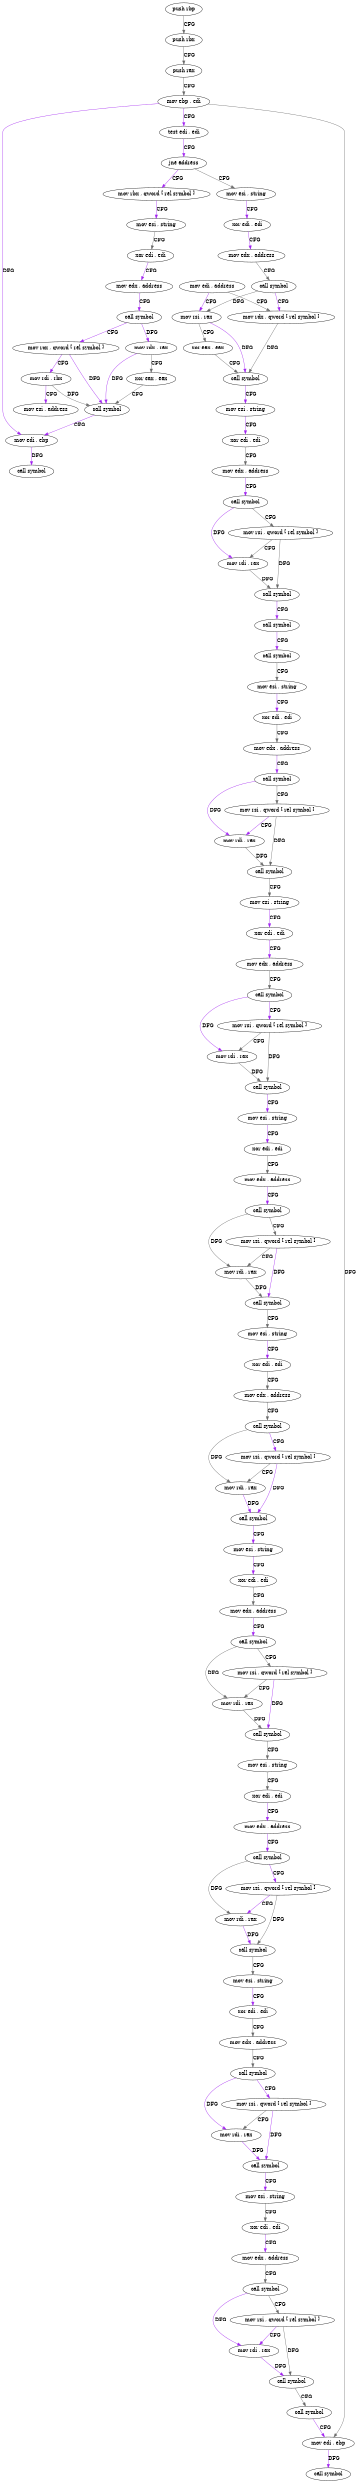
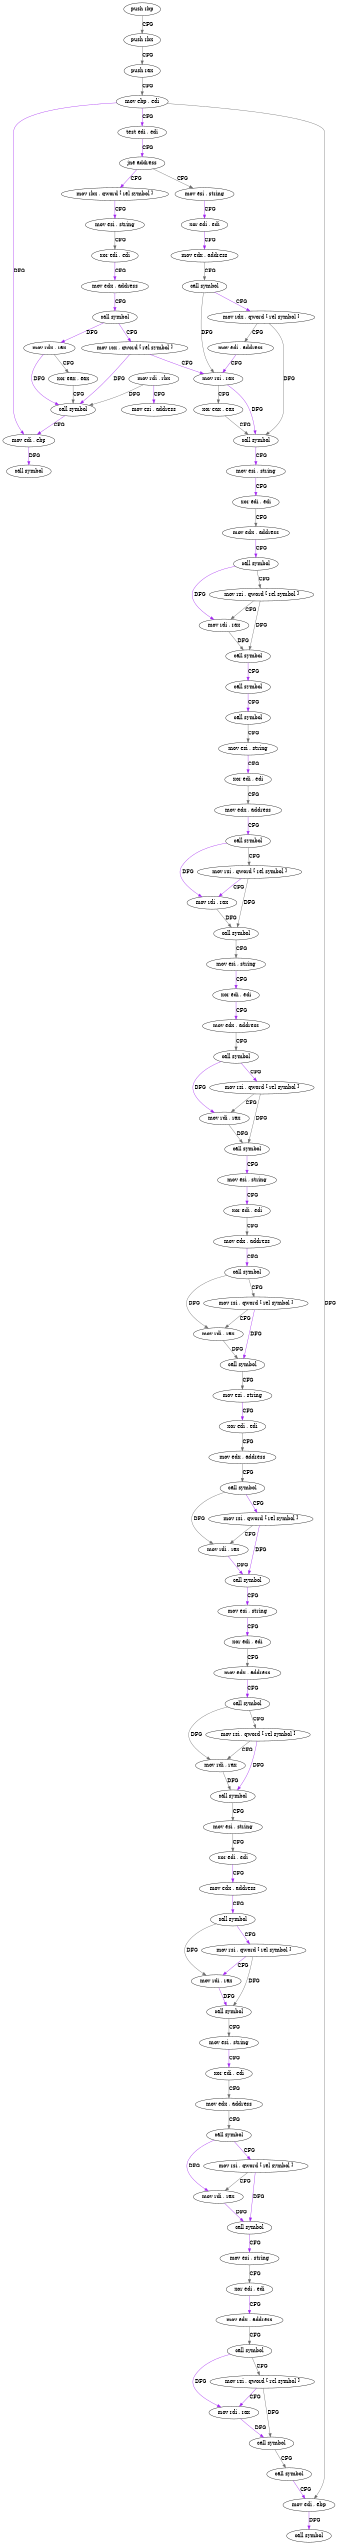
(248, 300) -> (252, 331)
(57, 362) -> (175, 364)
